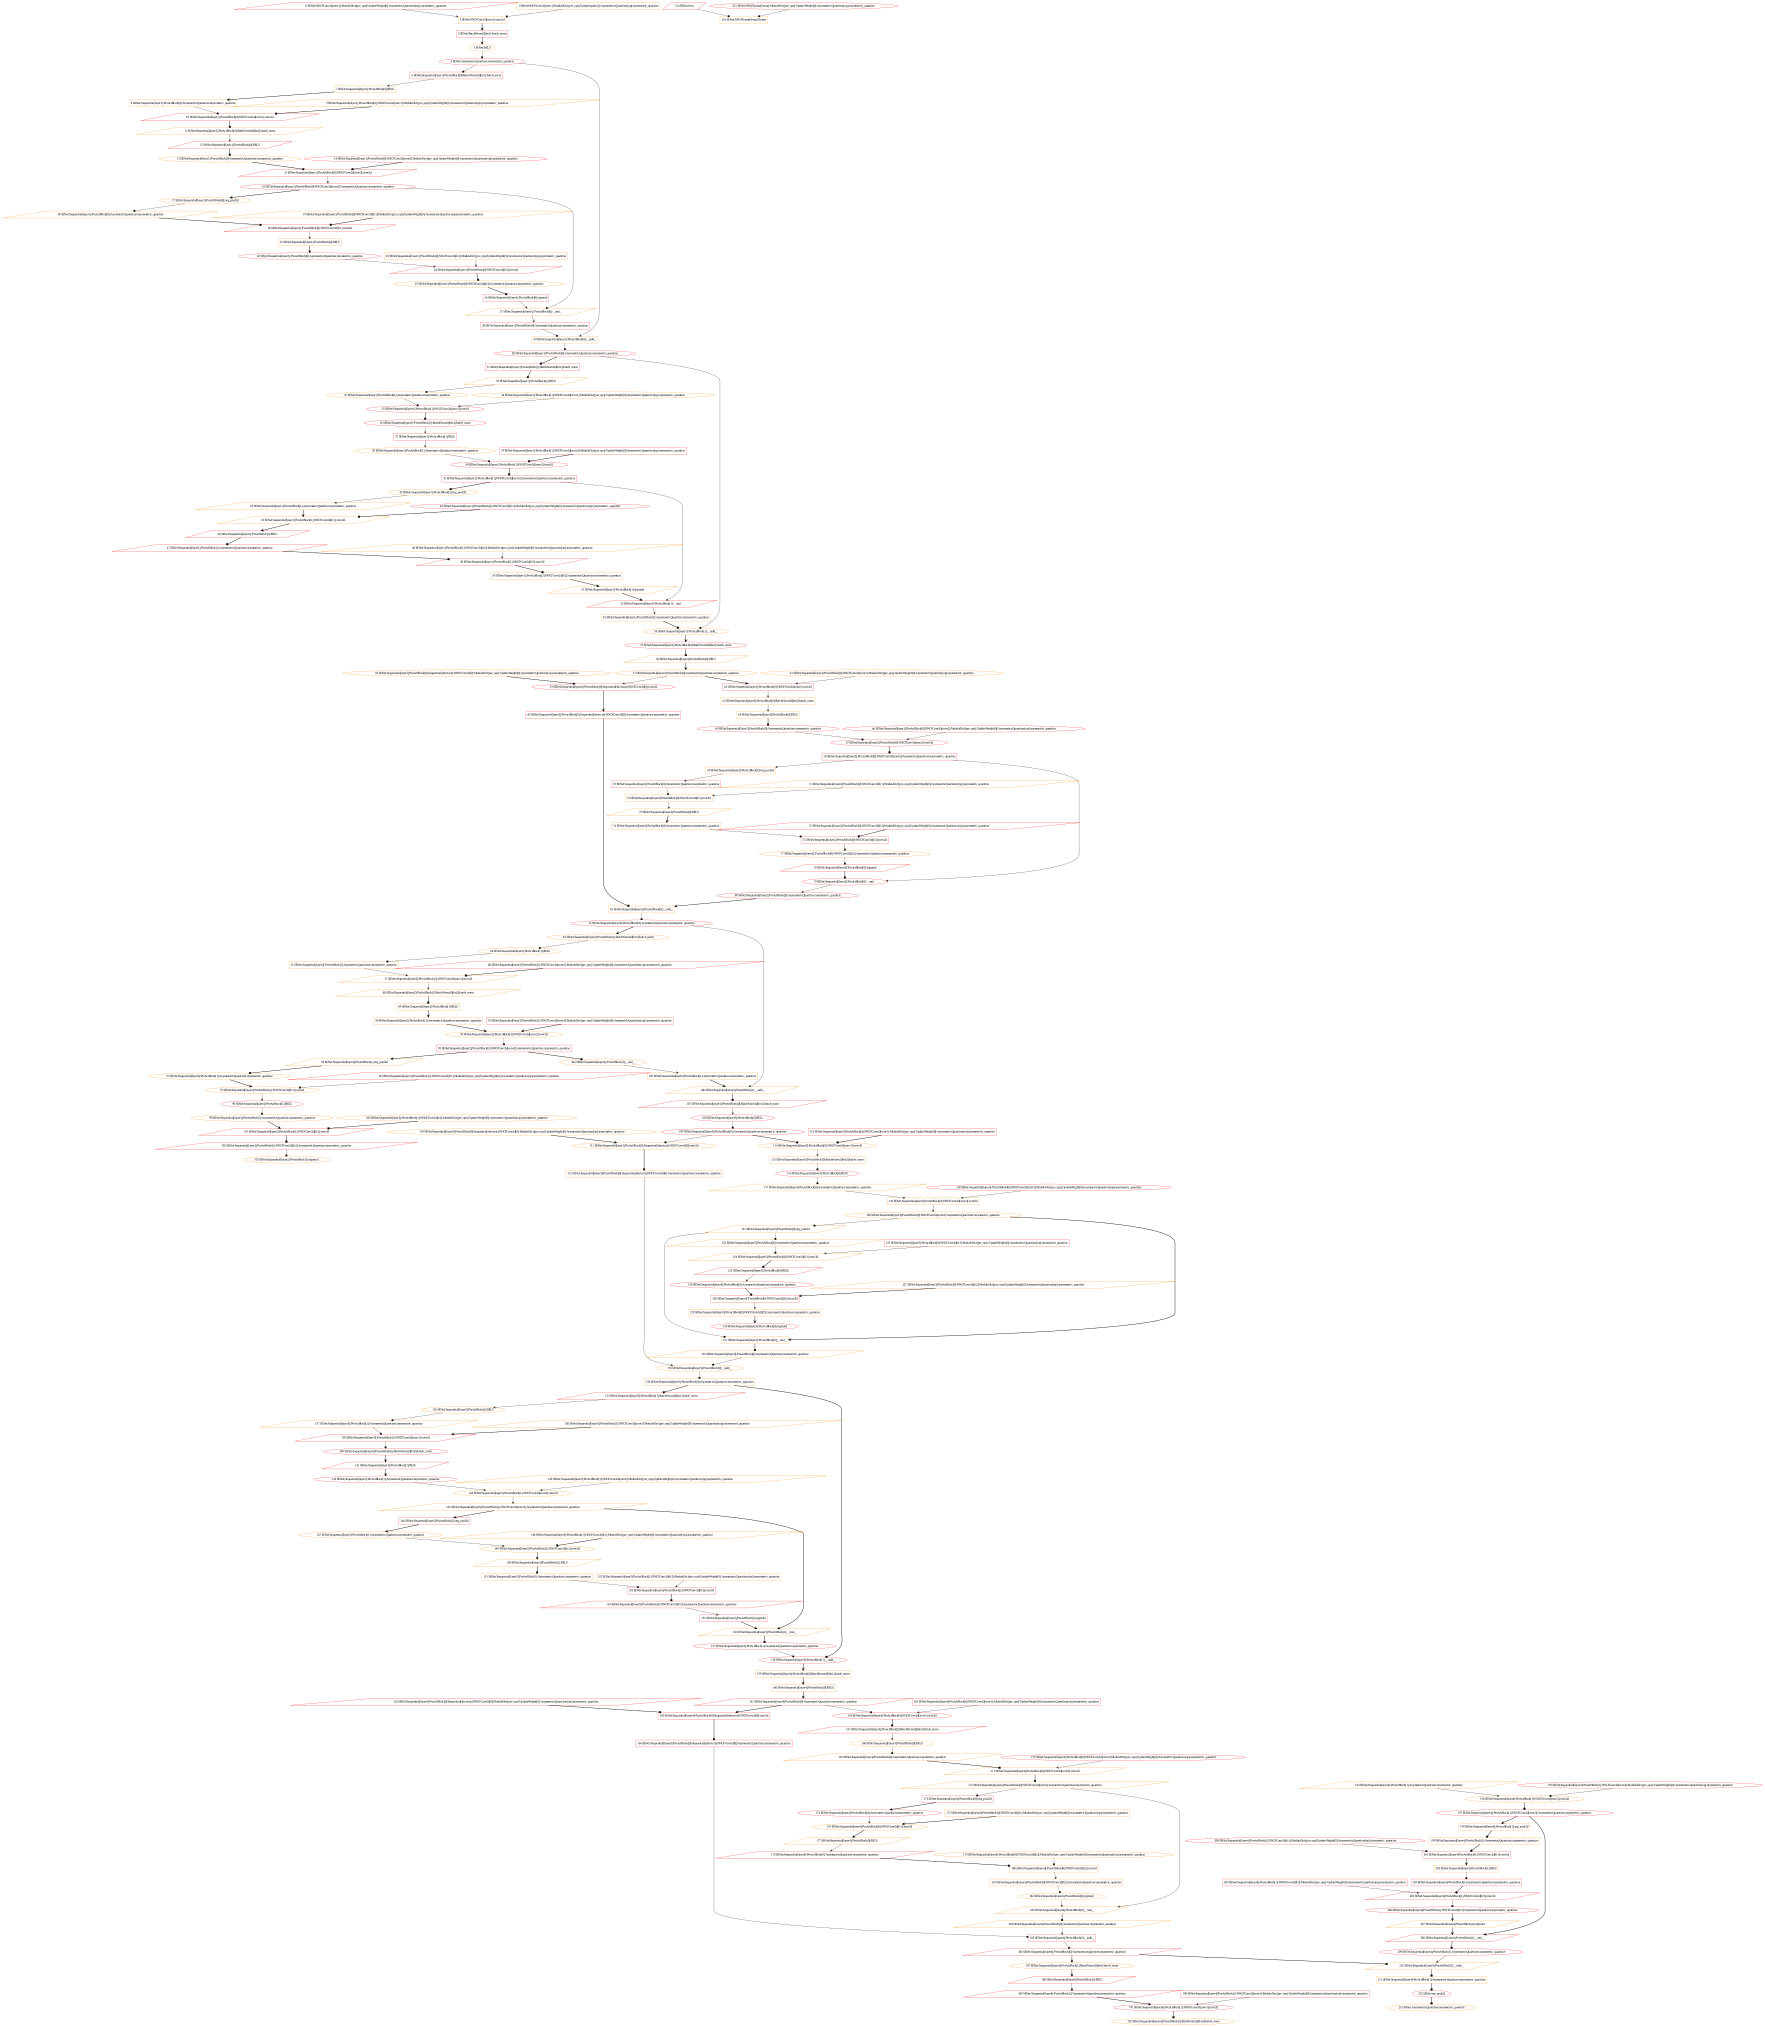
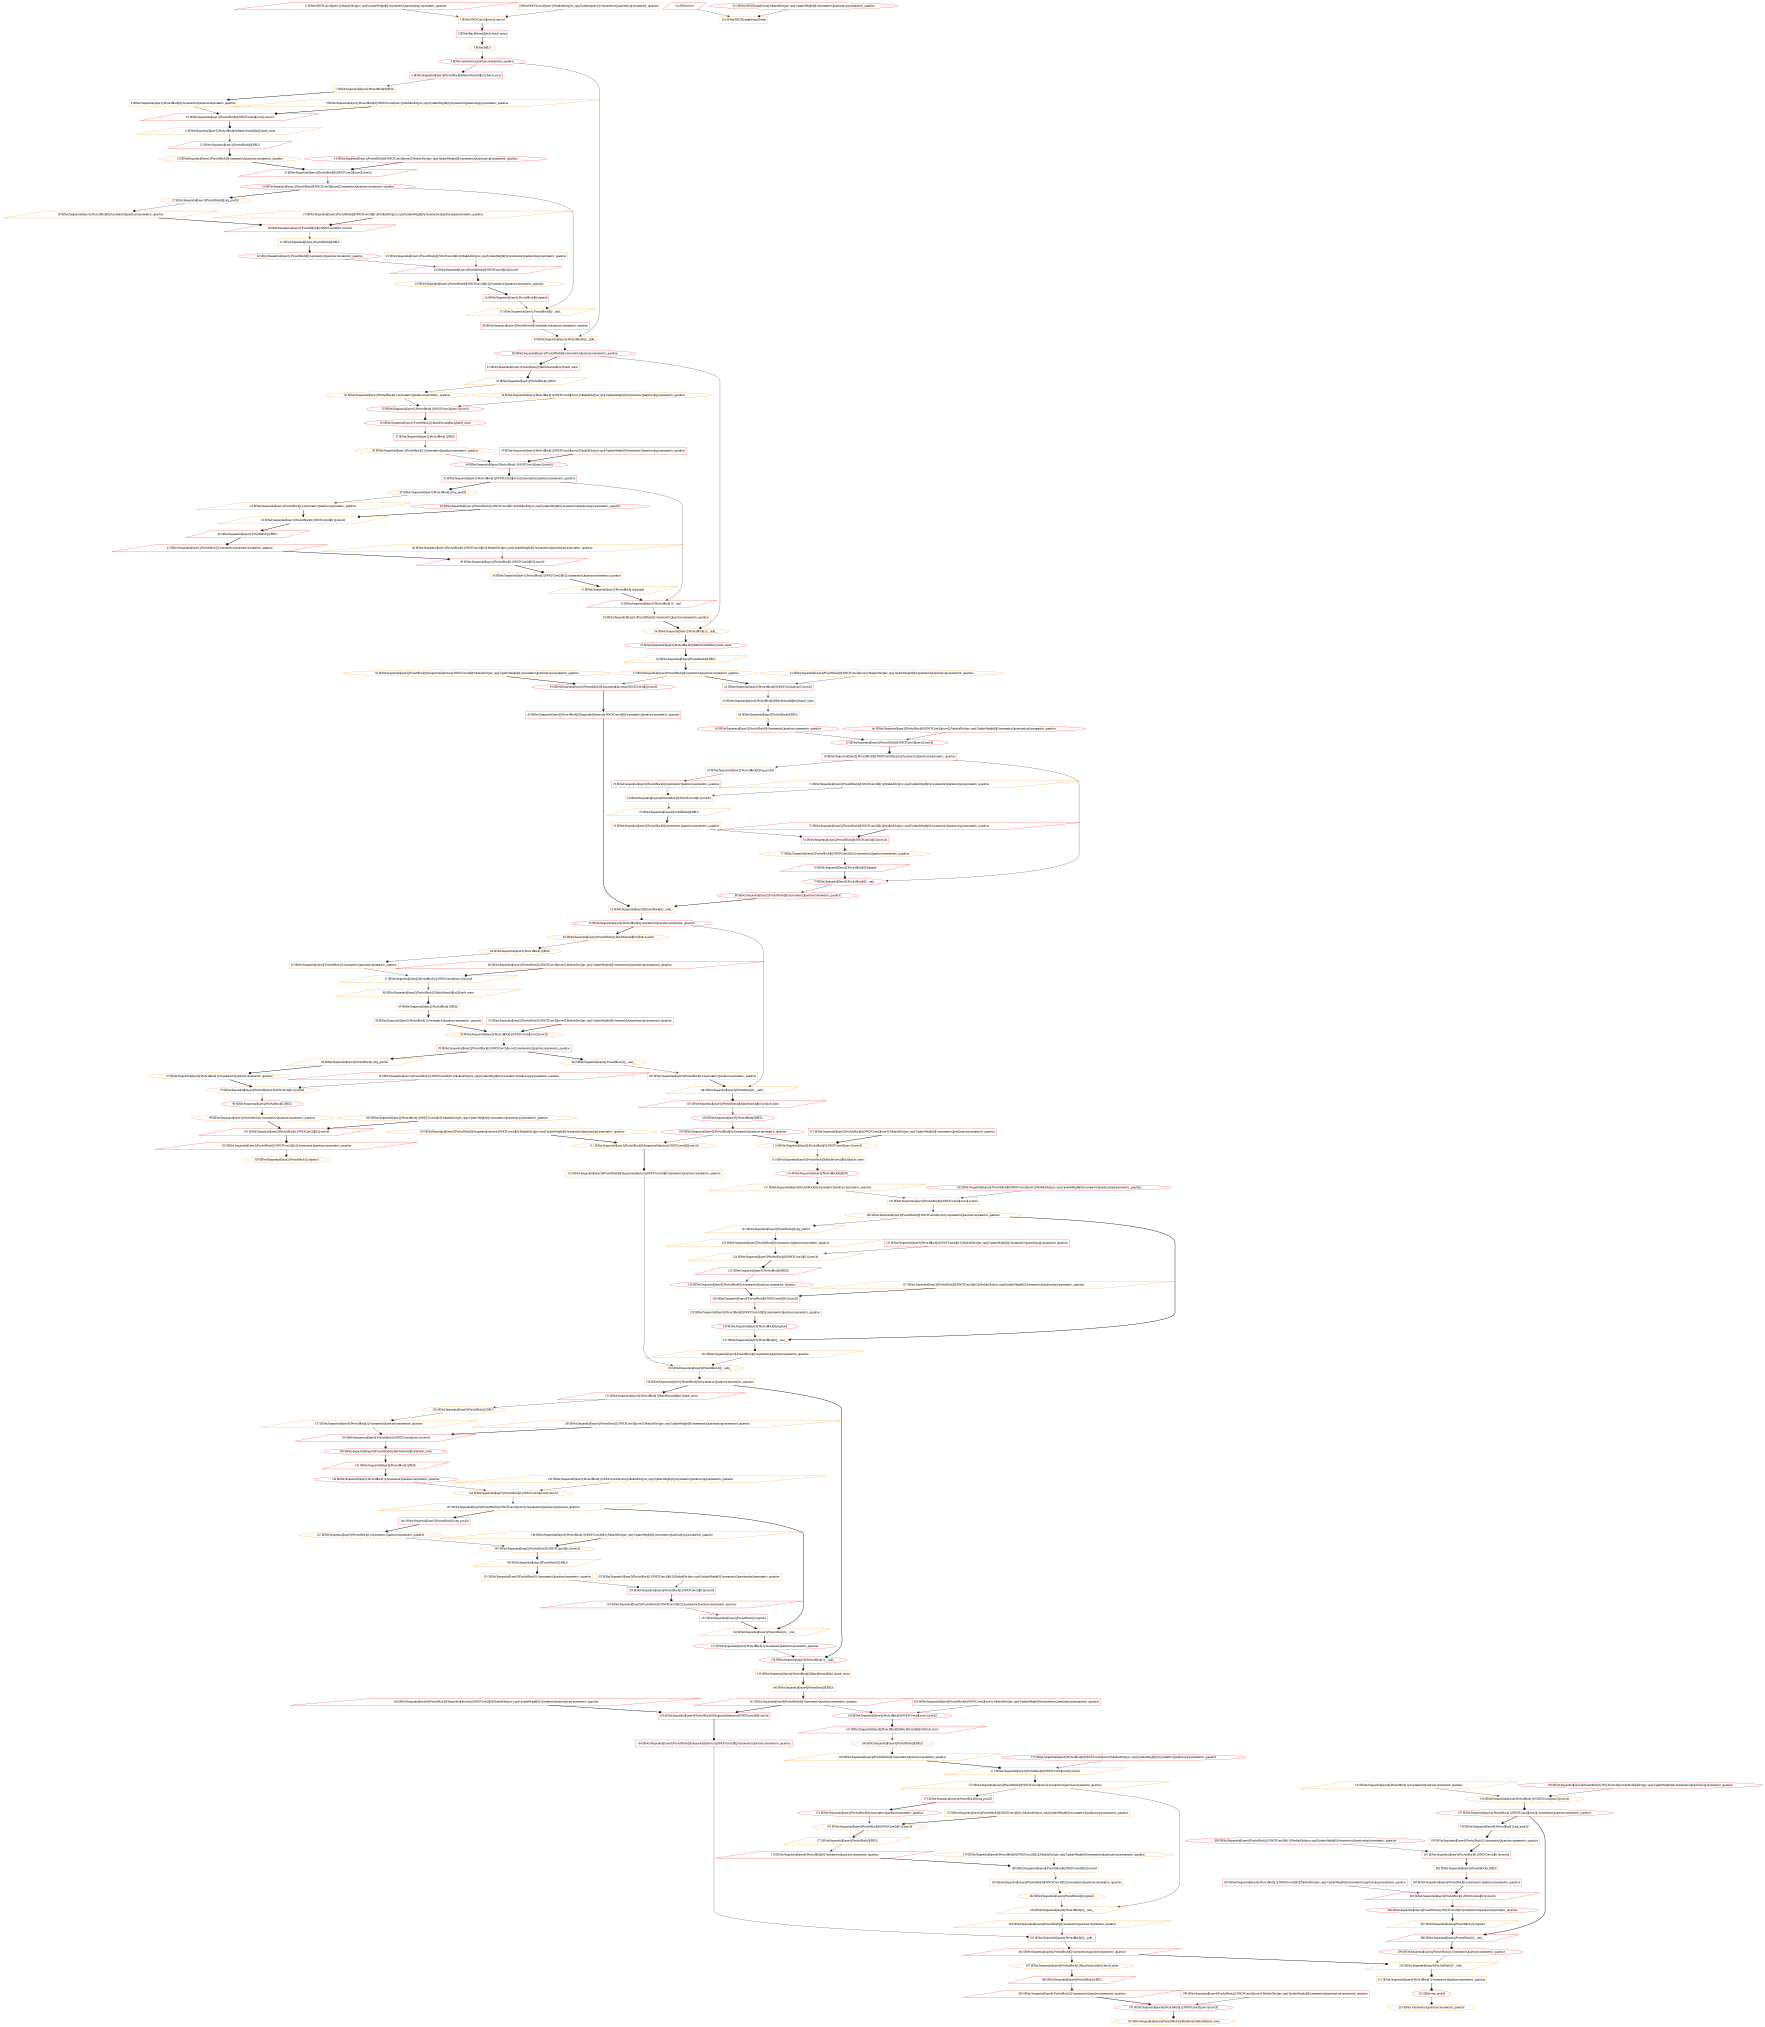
(712, 13) -> (712, 13)
(665, 1288) -> (755, 1332)
(1432, 2000) -> (1432, 2000)
